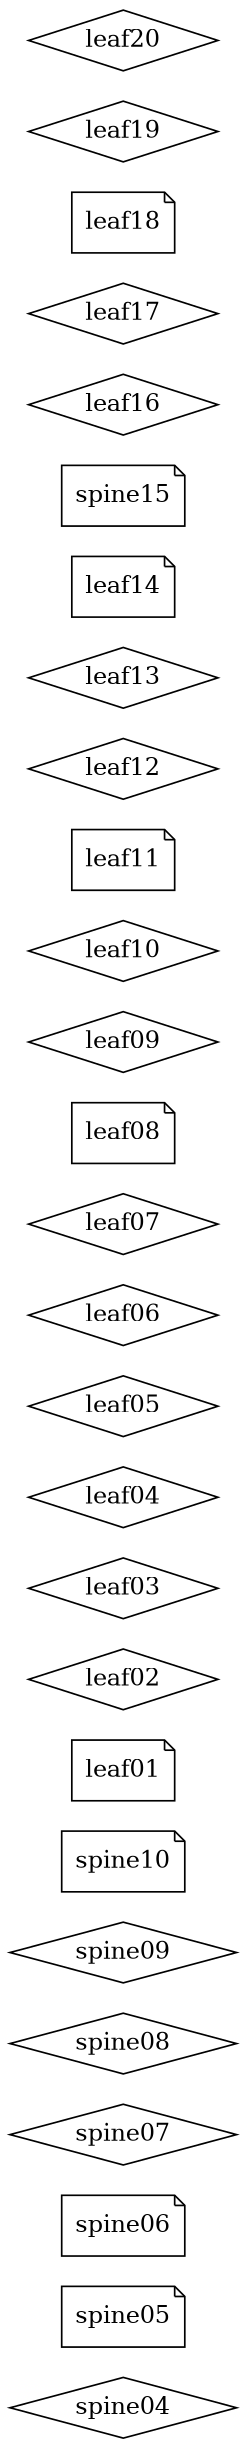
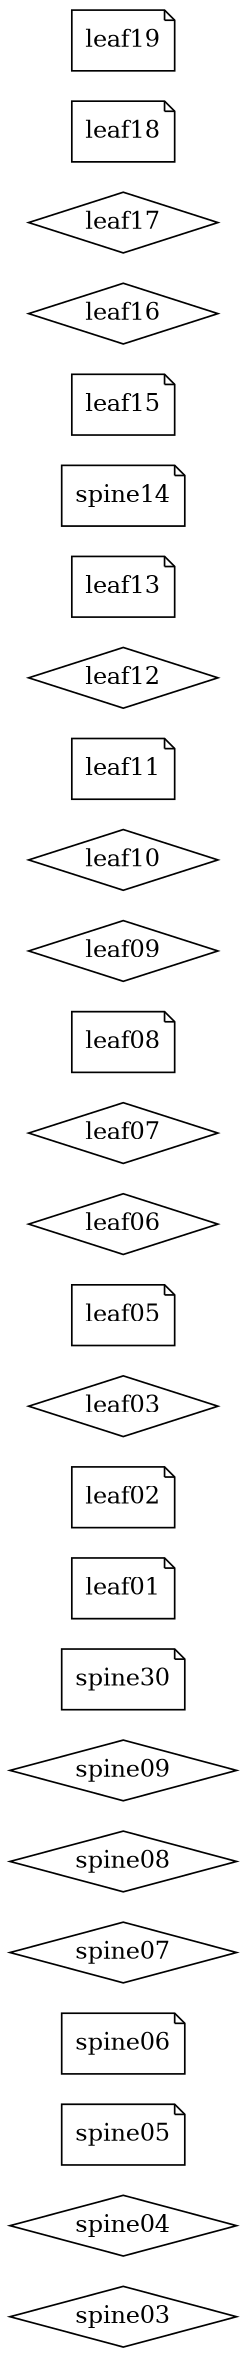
(123, 40) -> none
(123, 132) -> (123, 40)
(123, 496) -> (123, 405)
(123, 587) -> (123, 496)
(123, 678) -> (123, 587)
(123, 1406) -> (123, 1315)
(123, 1497) -> none
(123, 1679) -> (123, 1497)
(123, 1861) -> (123, 1679)
none -> (123, 2317)
